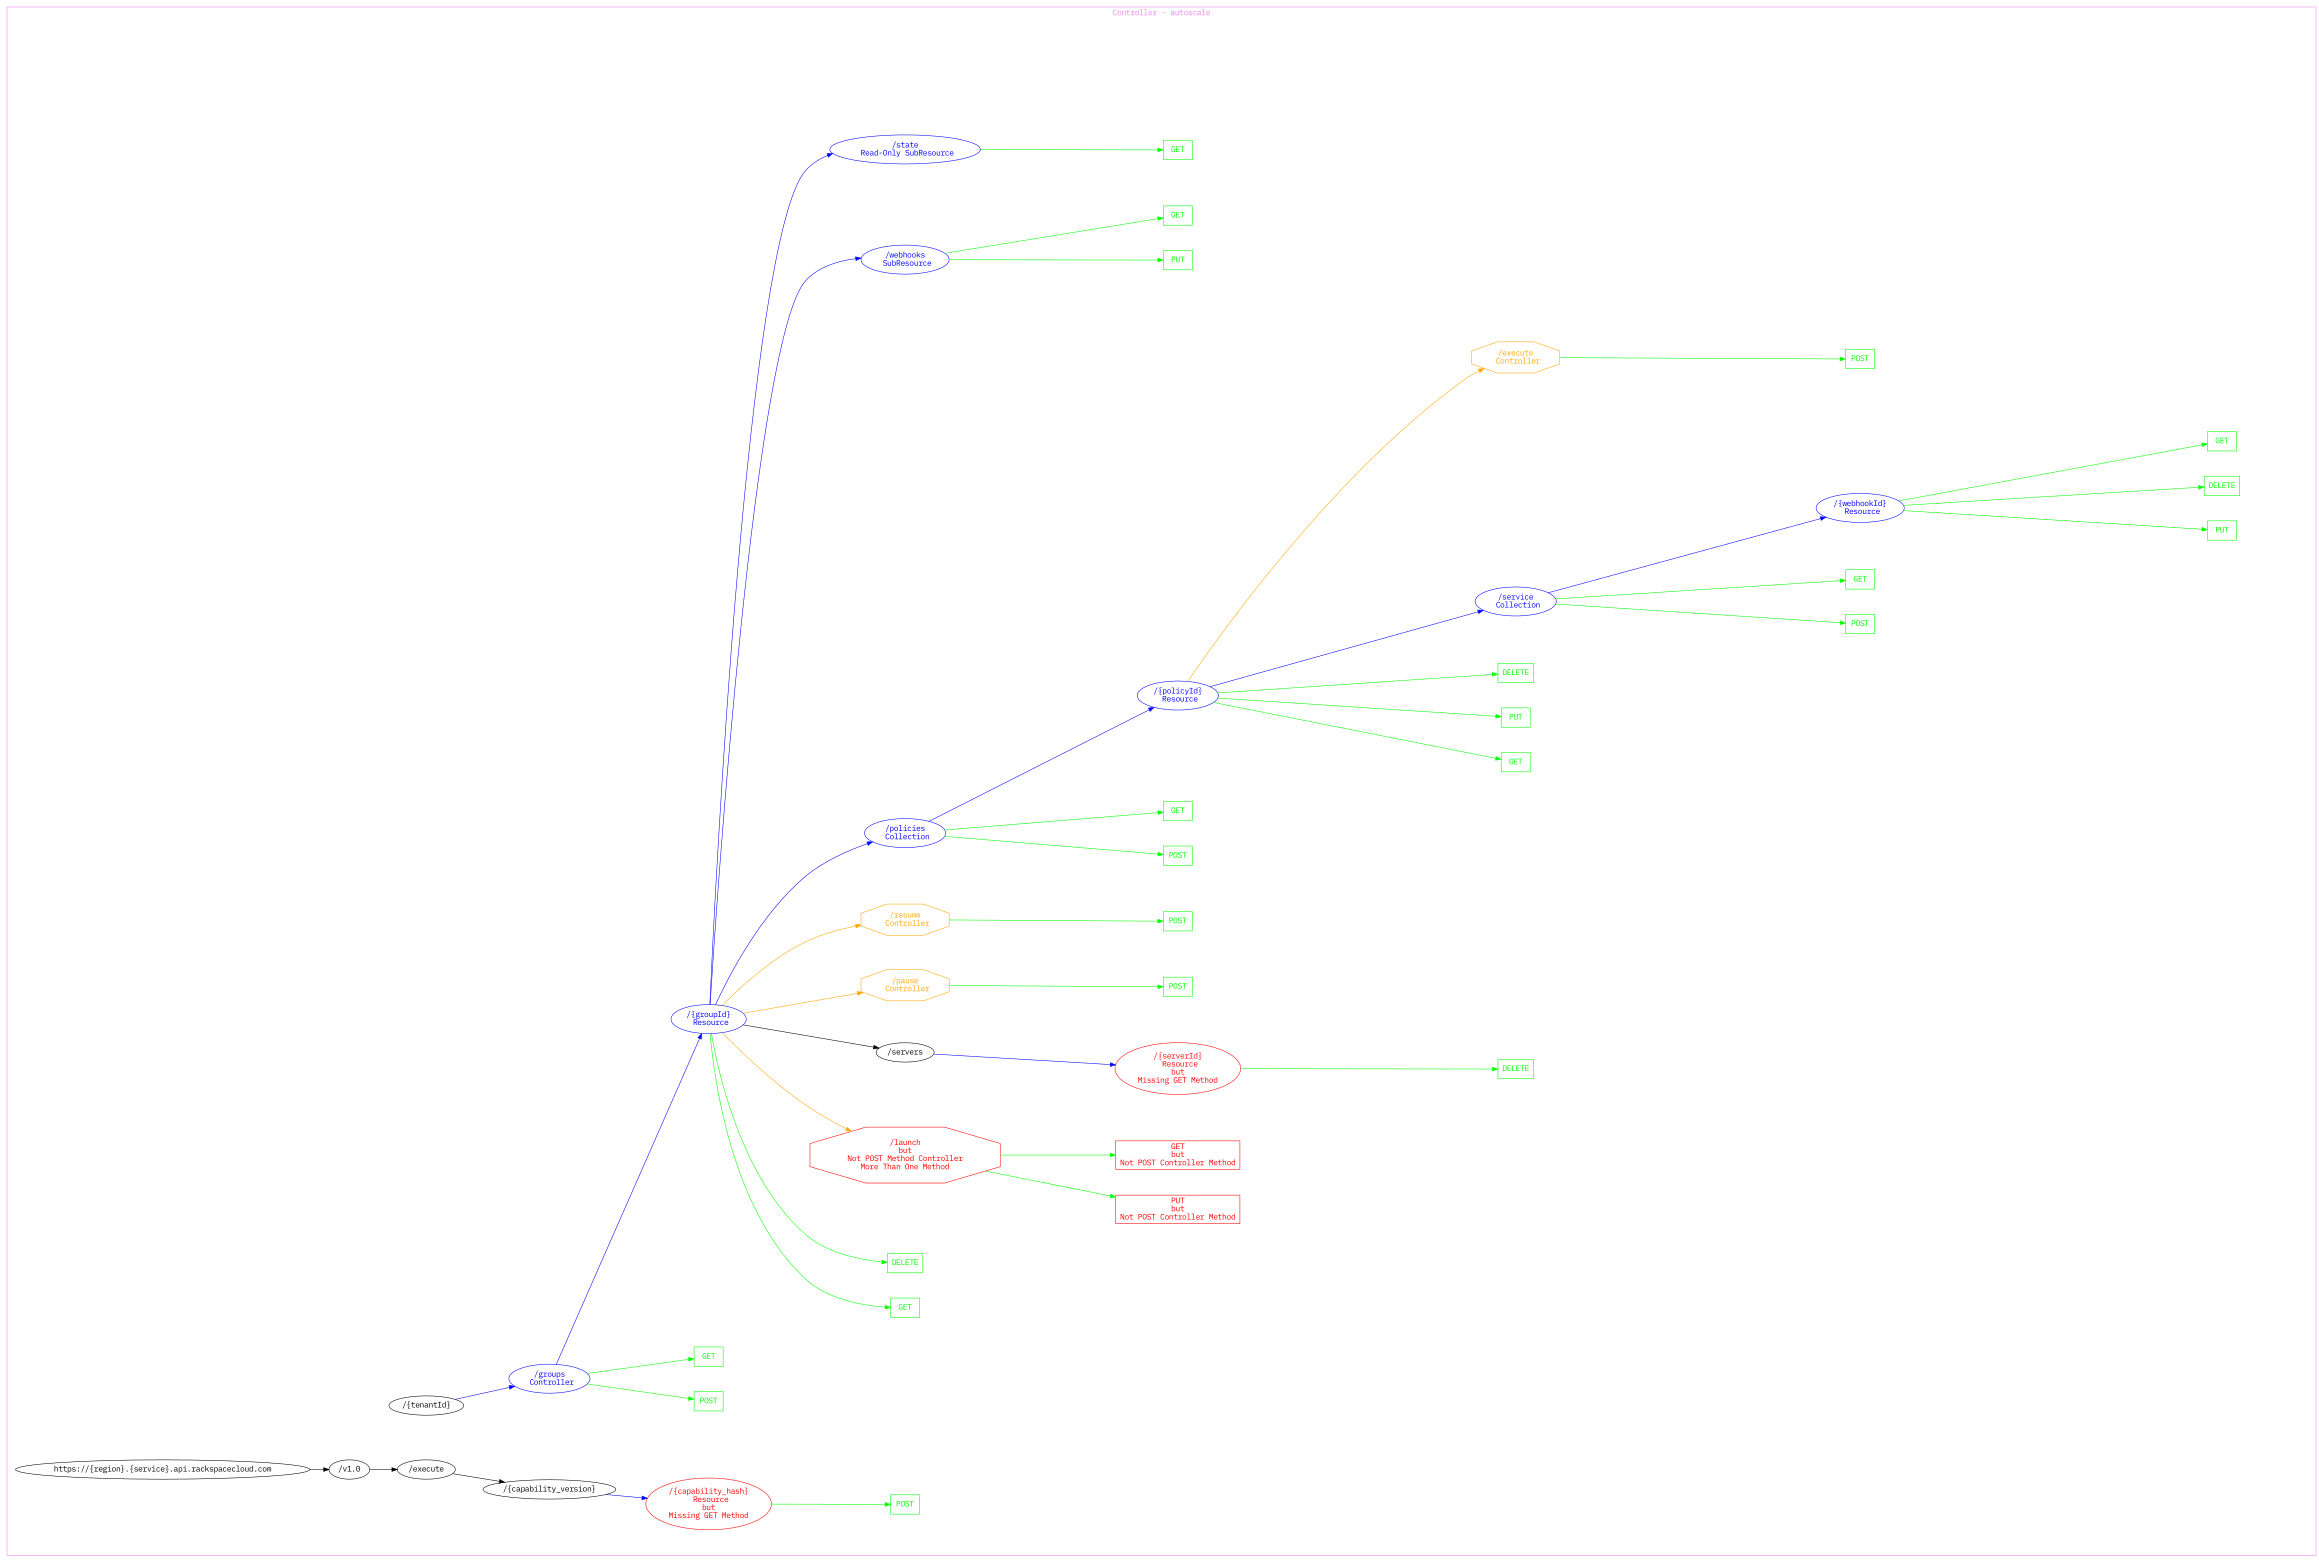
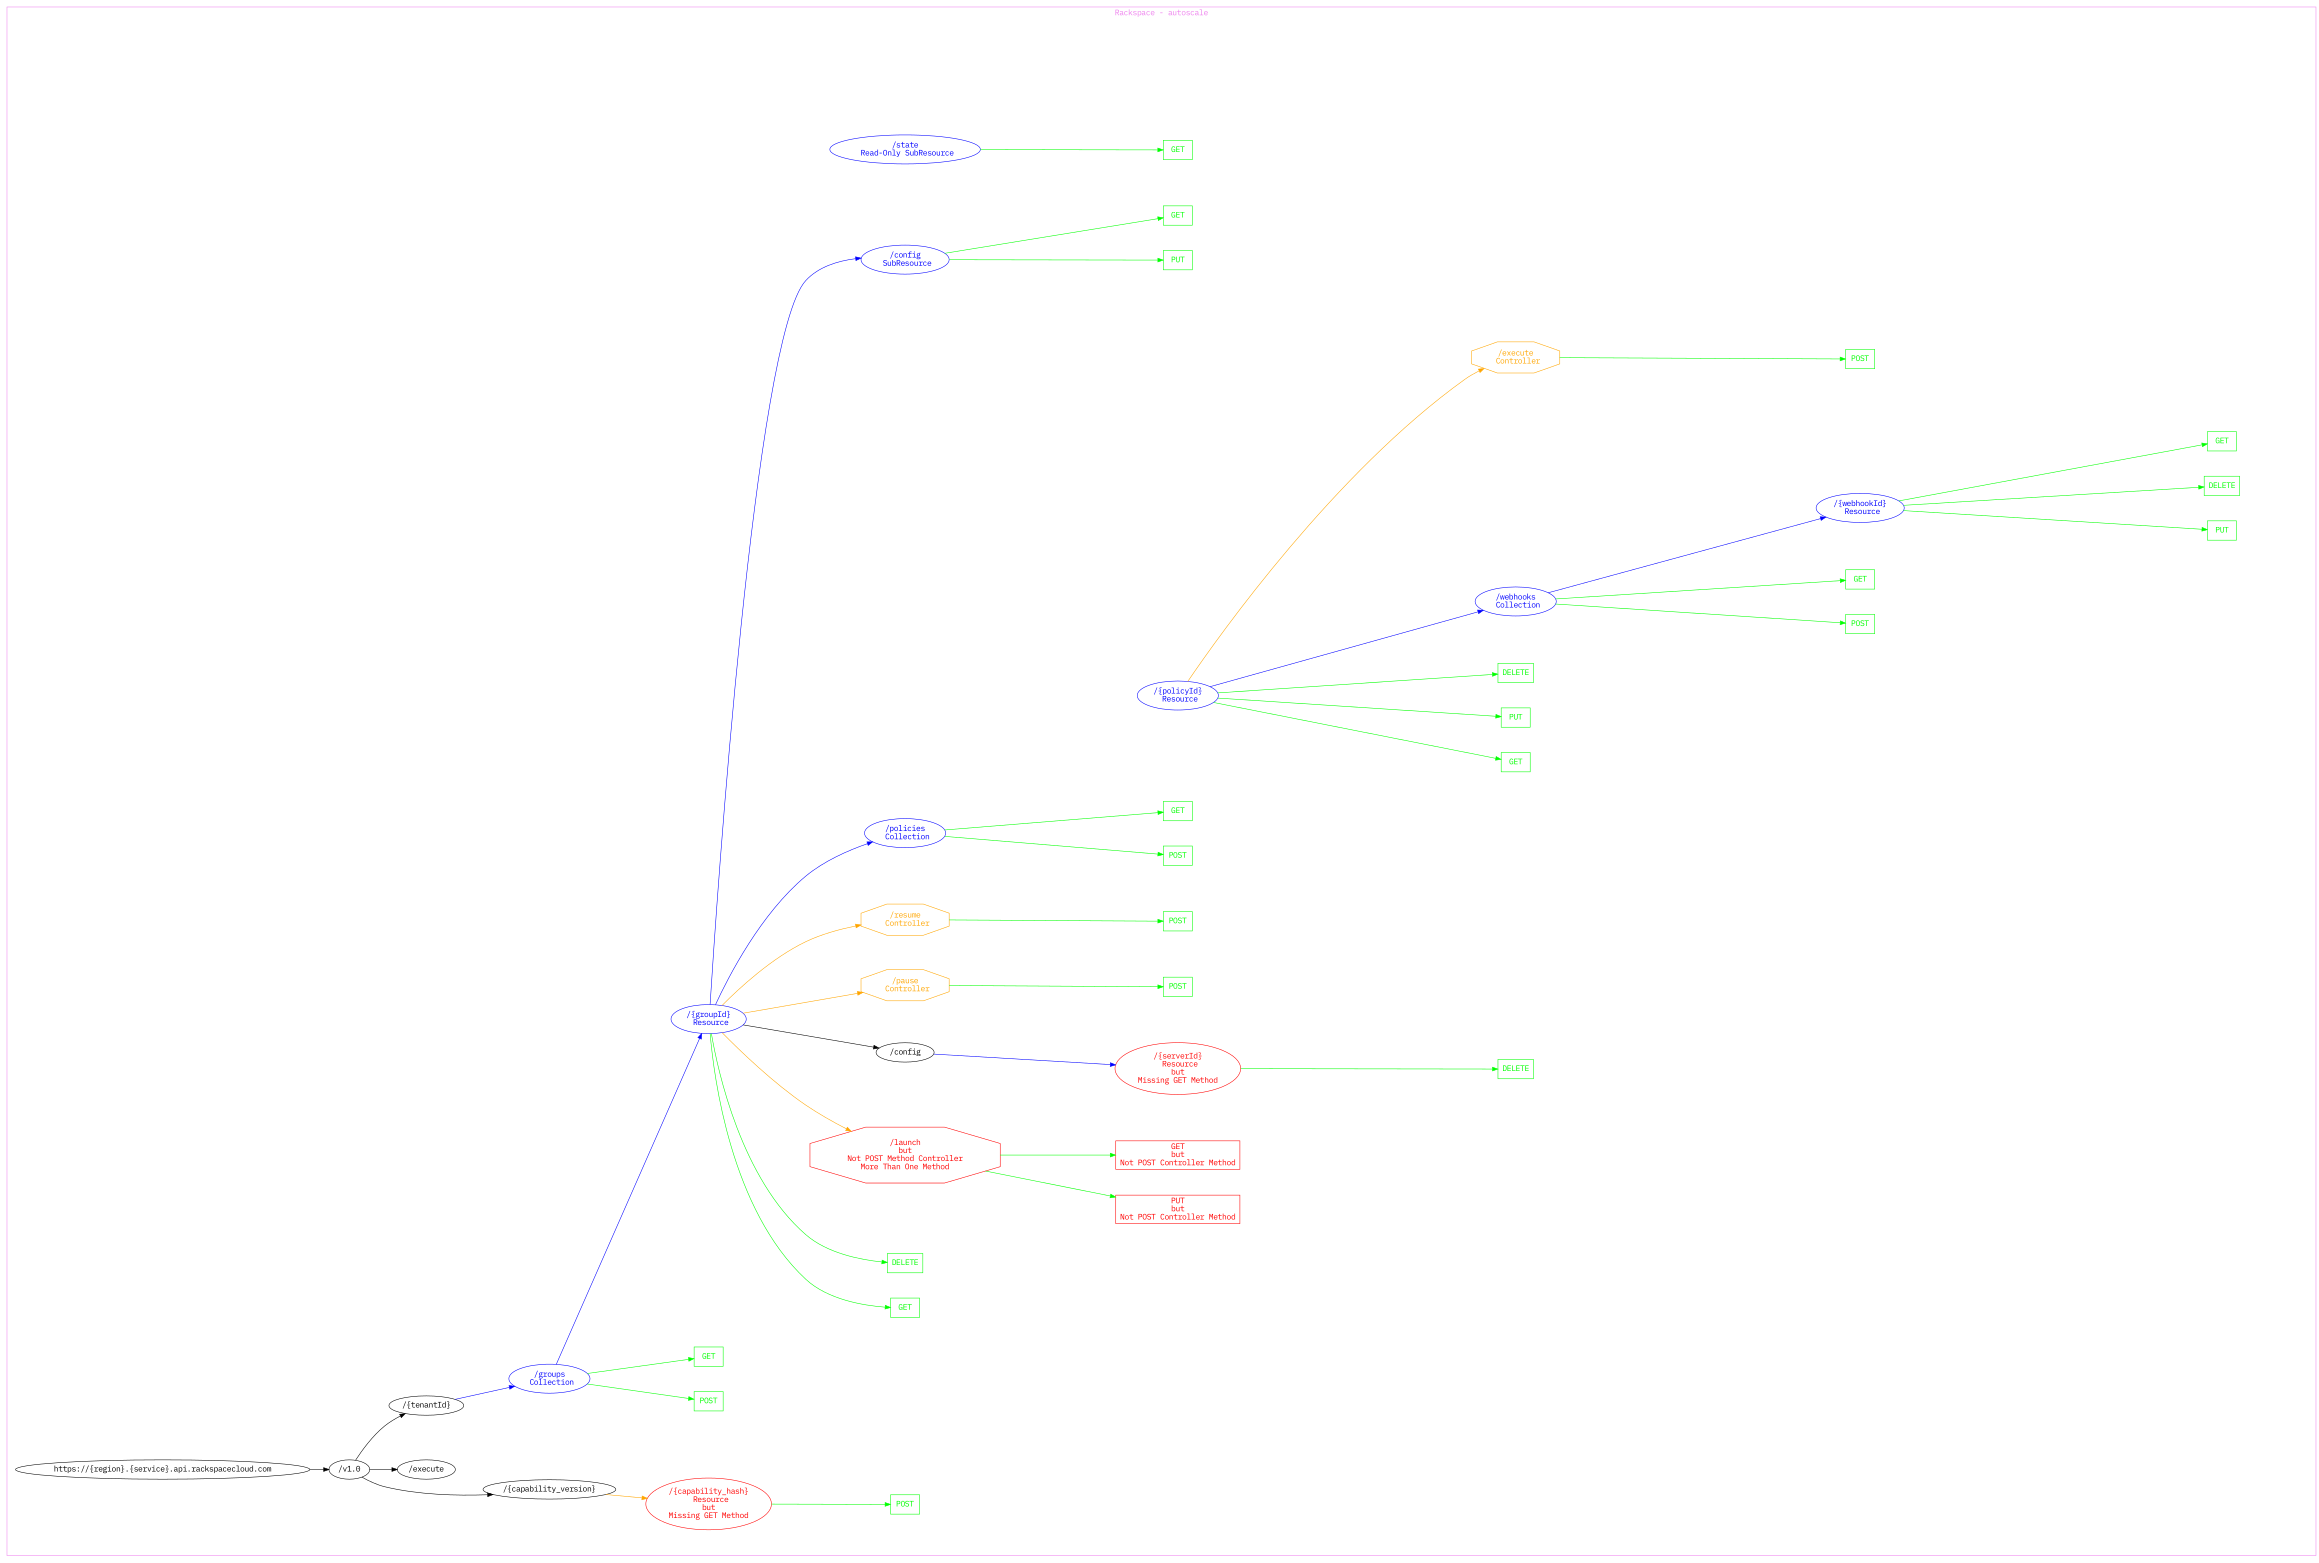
(1161, 13) -> (1161, 13)
(905, 260) -> (905, 260)
(738, 571) -> none
(1516, 601) -> (1516, 601)
(1039, 766) -> none
(905, 1052) -> (905, 1052)
(549, 1379) -> (549, 1379)
none -> (375, 1435)
(475, 1477) -> (423, 1493)
(624, 1496) -> (624, 1496)
